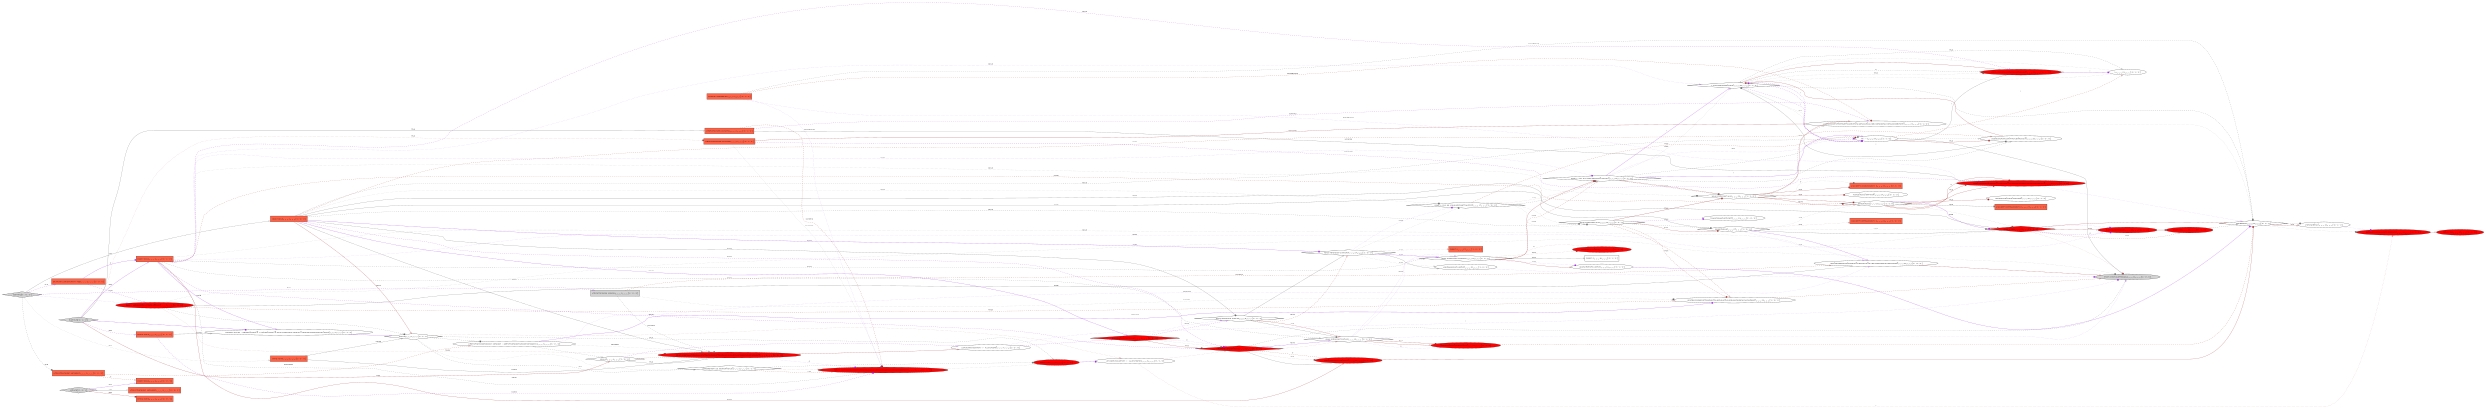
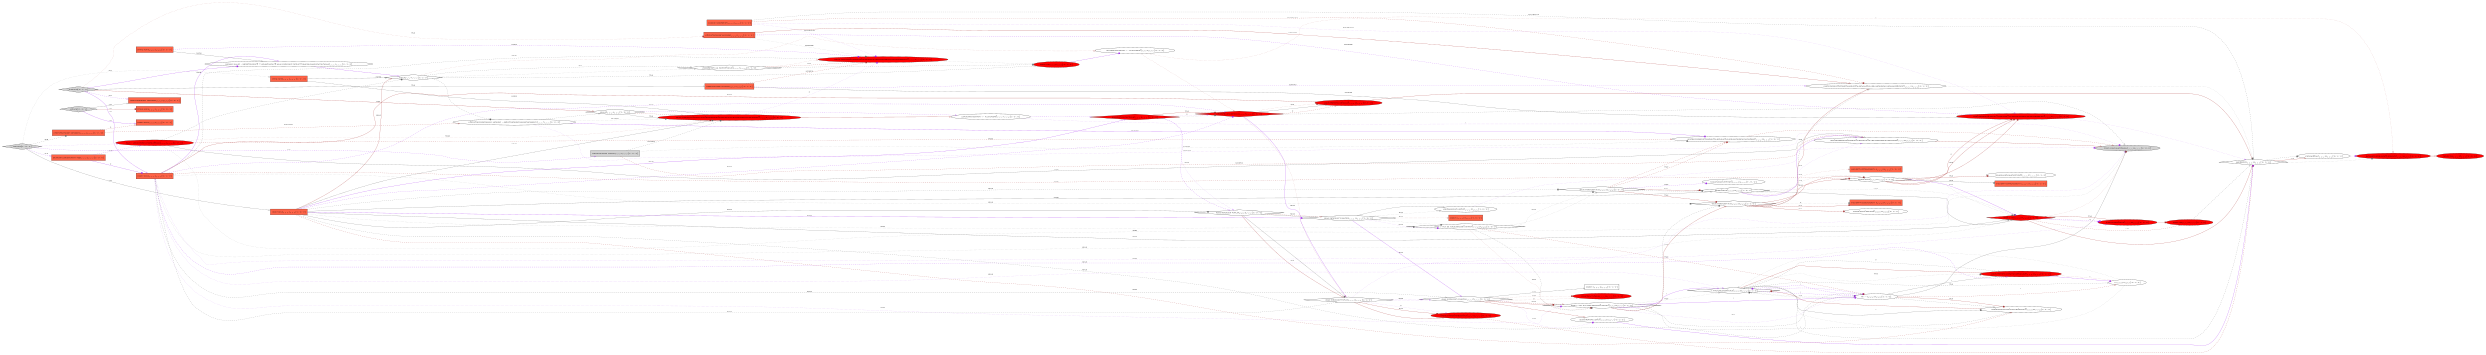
(108, 332) -> (106, 96)
